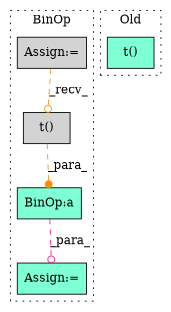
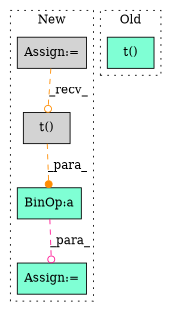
(52, 20) -> (52, 20)
